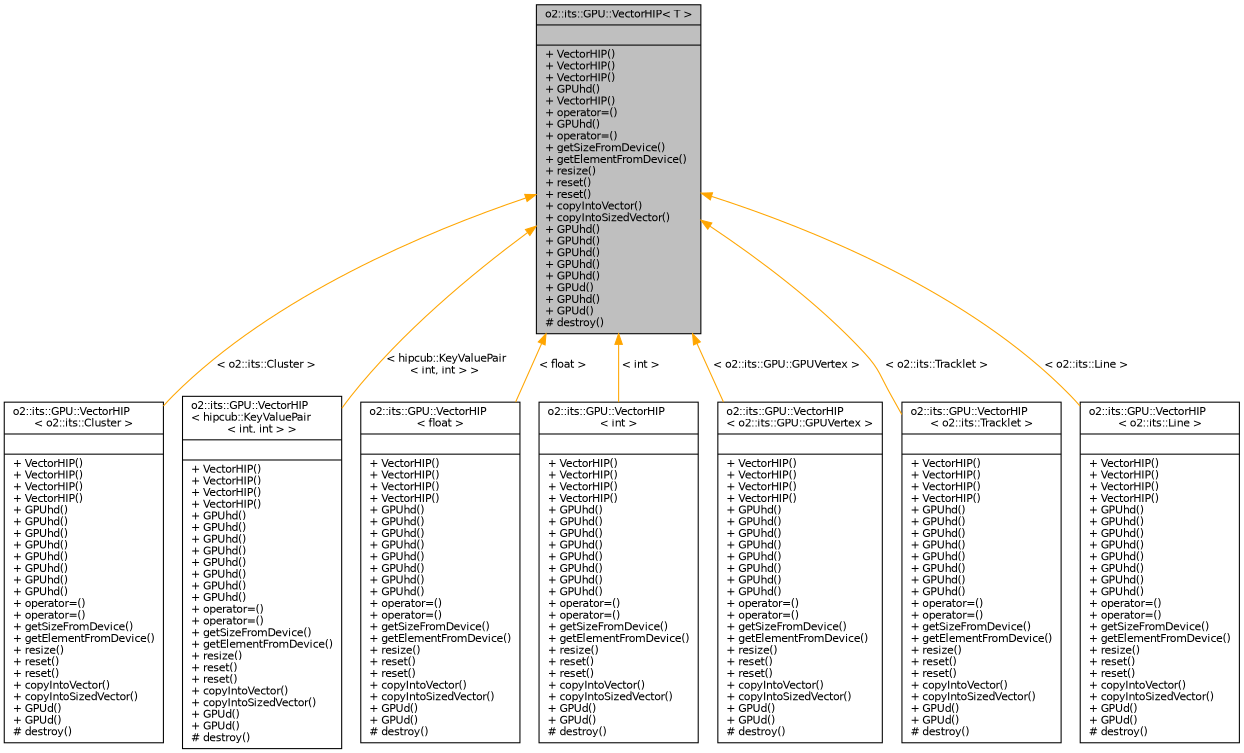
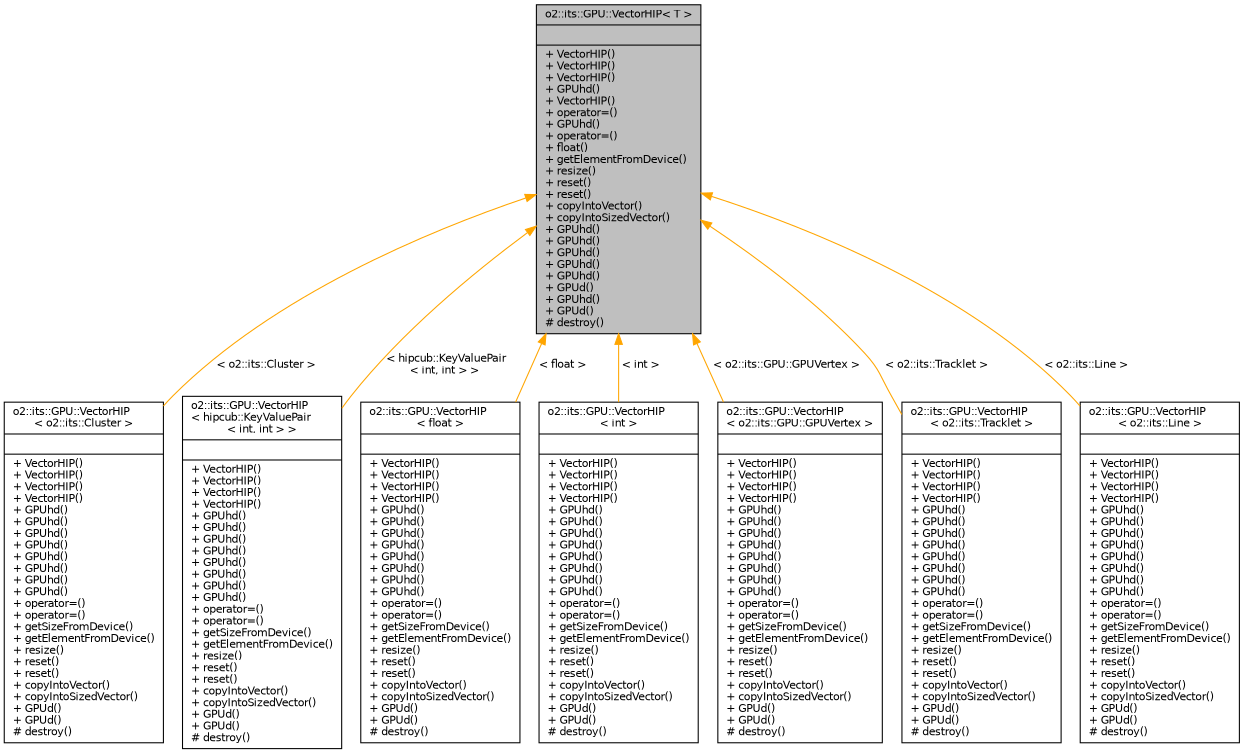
(605, 148) -> (567, 148)
